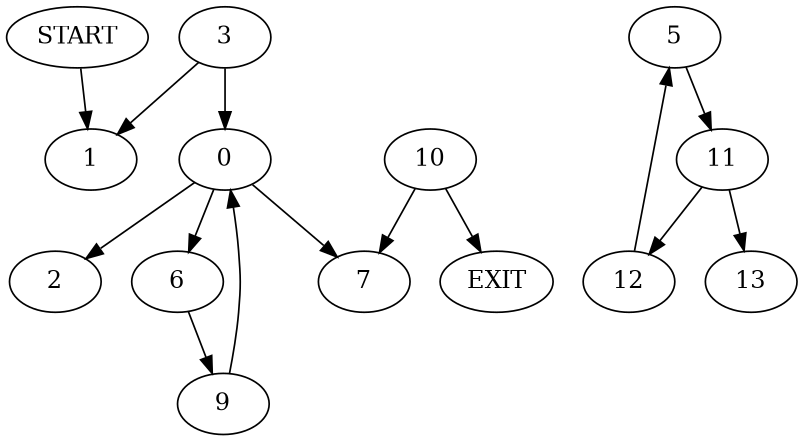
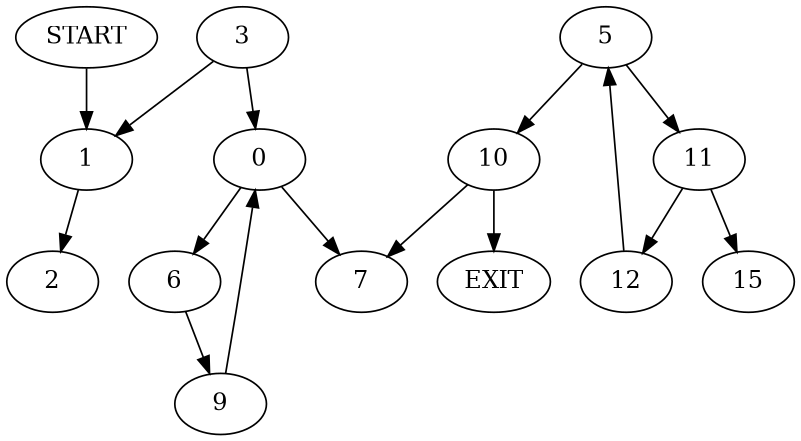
none -> (556, 92)
(148, 215) -> (72, 212)
(751, 282) -> (748, 282)
